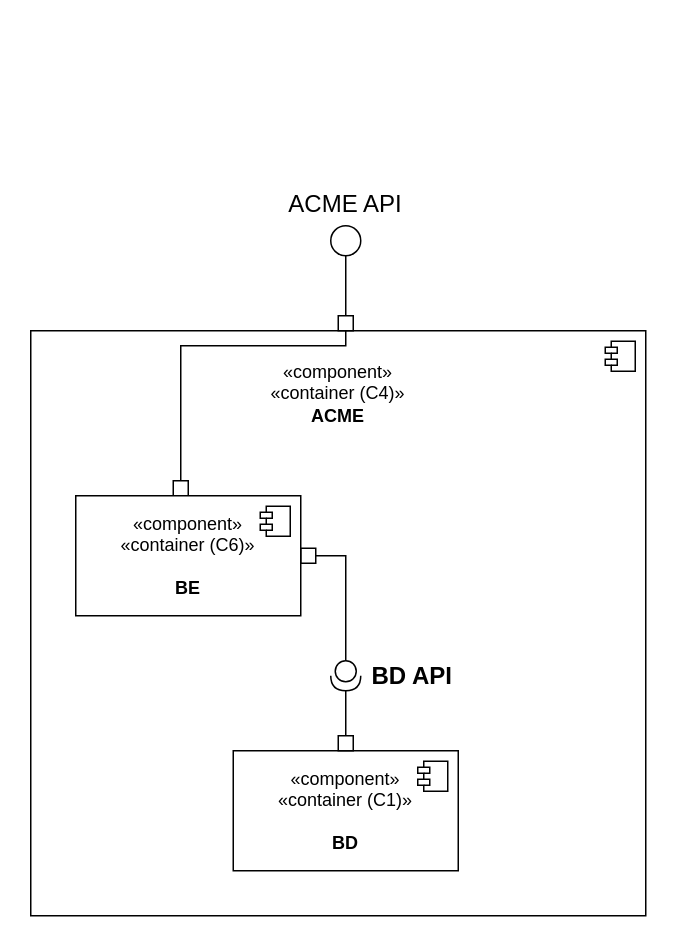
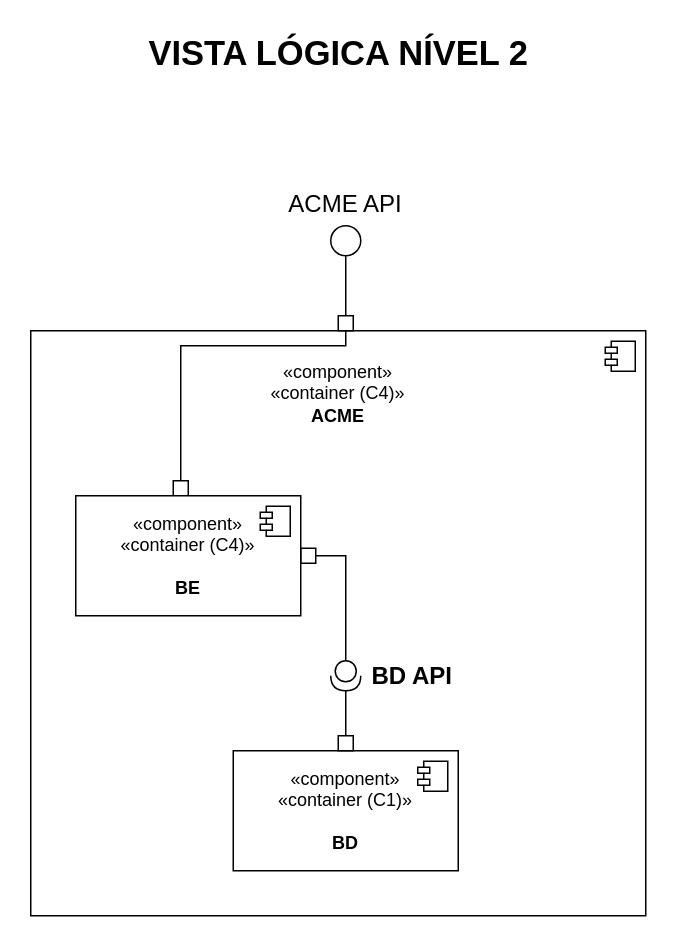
none -> (338, 53)
(188, 556) -> (188, 556)
